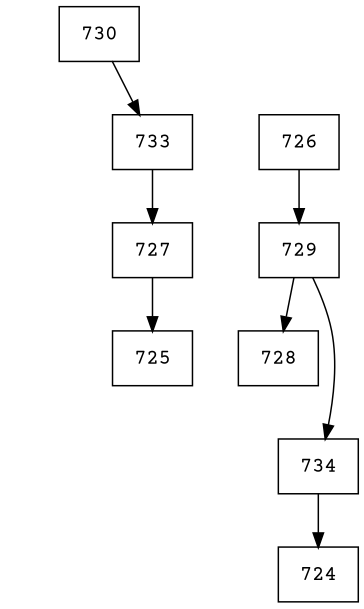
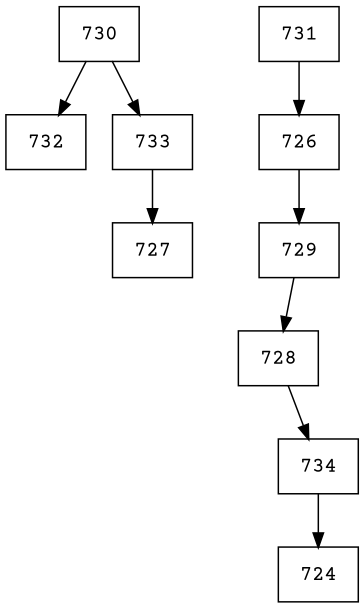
none -> (299, 34)
none -> (46, 142)
(334, 350) -> (296, 405)
(152, 358) -> none
